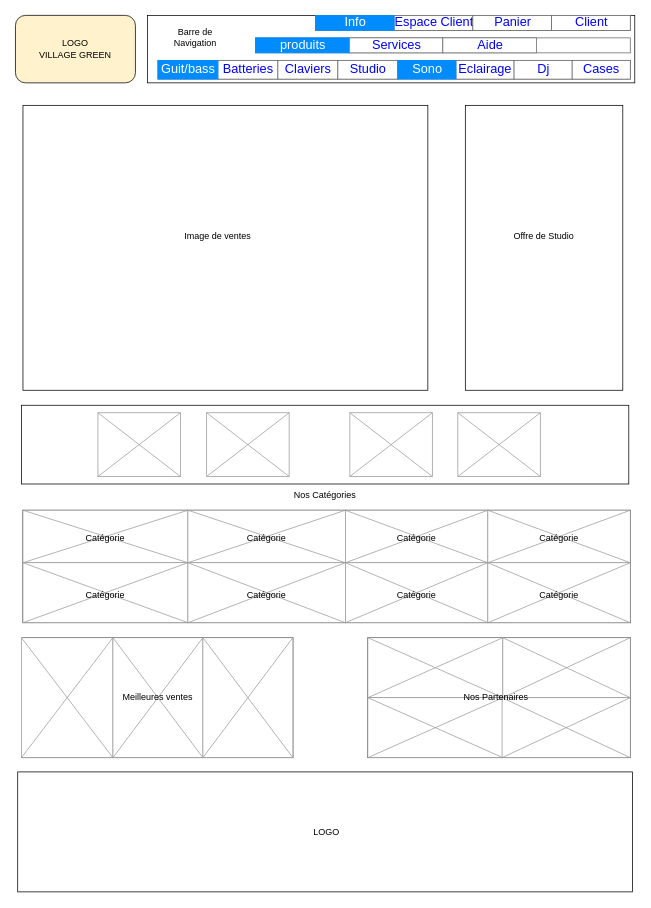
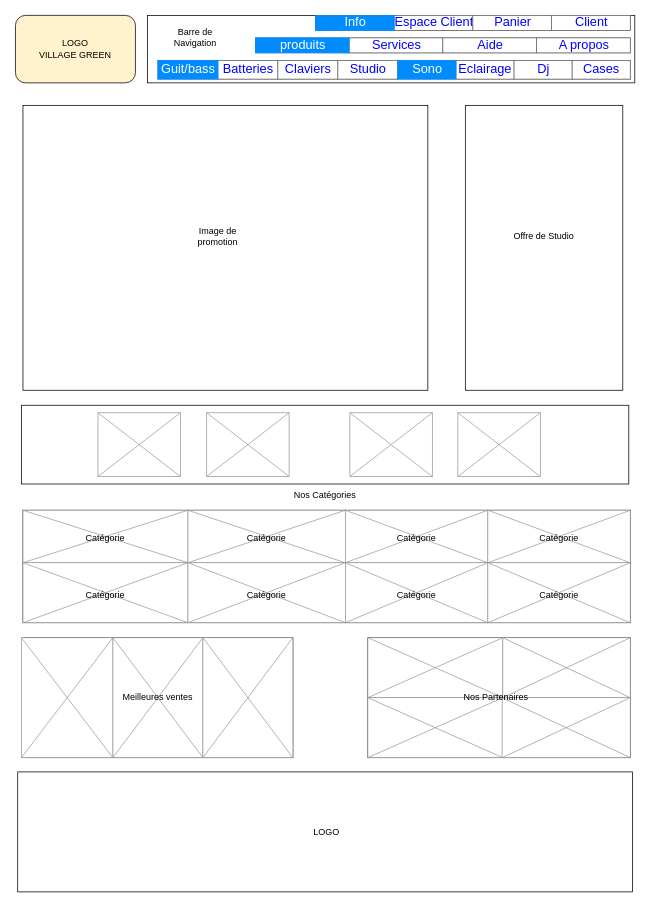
none -> (584, 45)
(218, 237) -> (218, 237)
